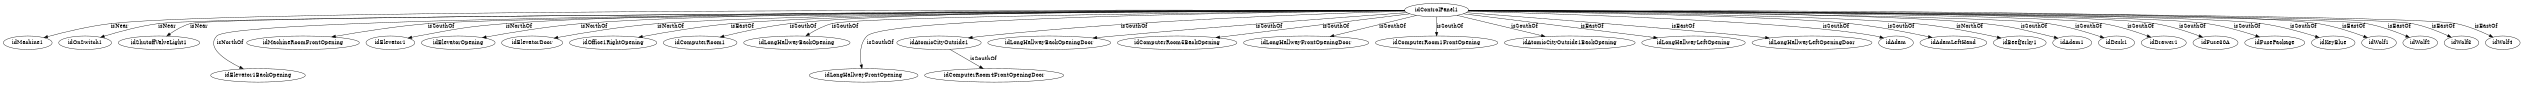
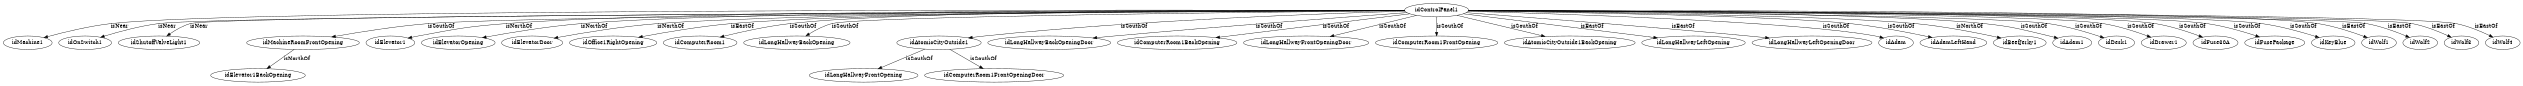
(788, 15) -> (282, 58)
(1092, 17) -> (903, 58)
(1177, 43) -> (1177, 43)
(994, 75) -> (994, 75)
